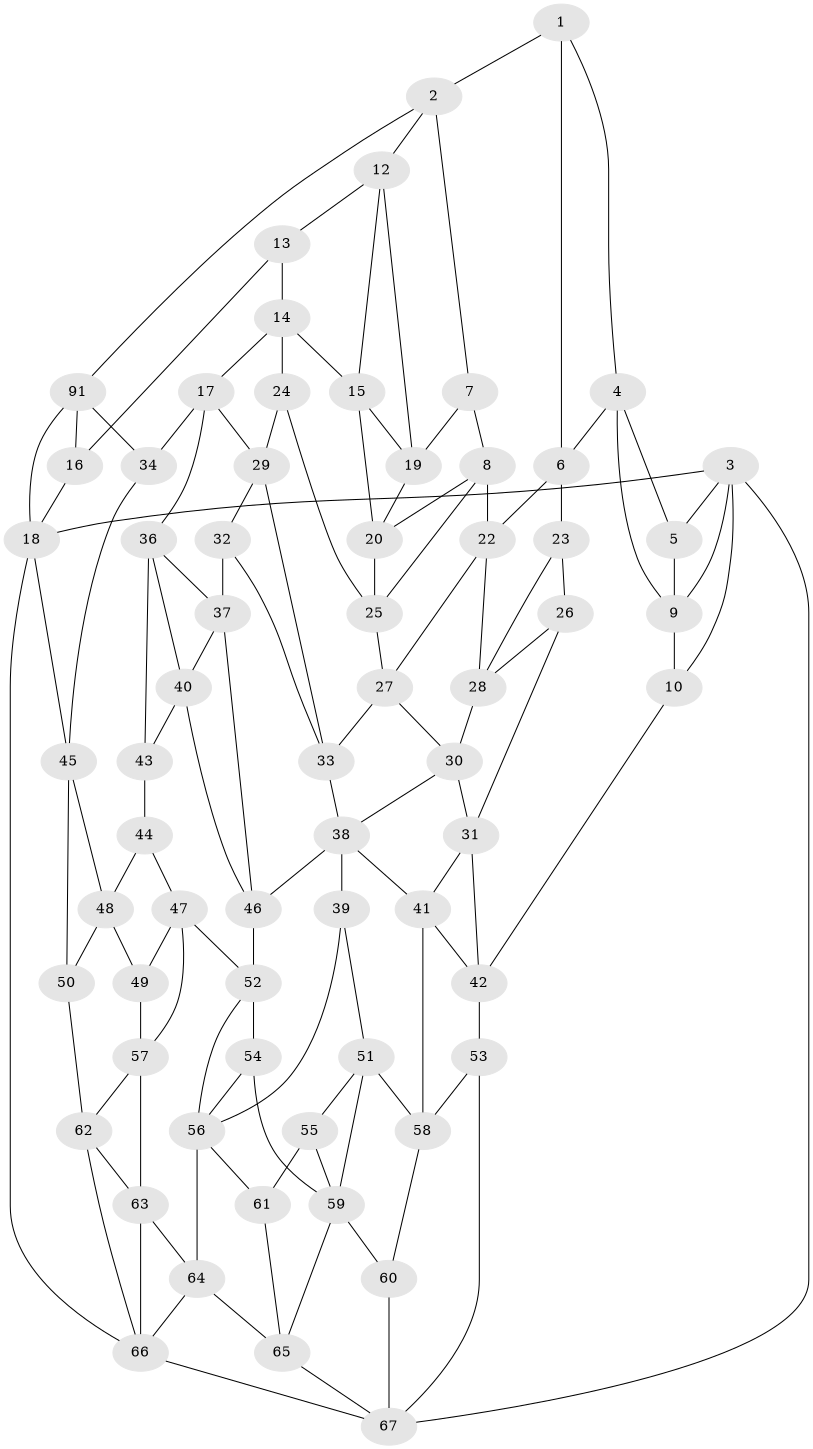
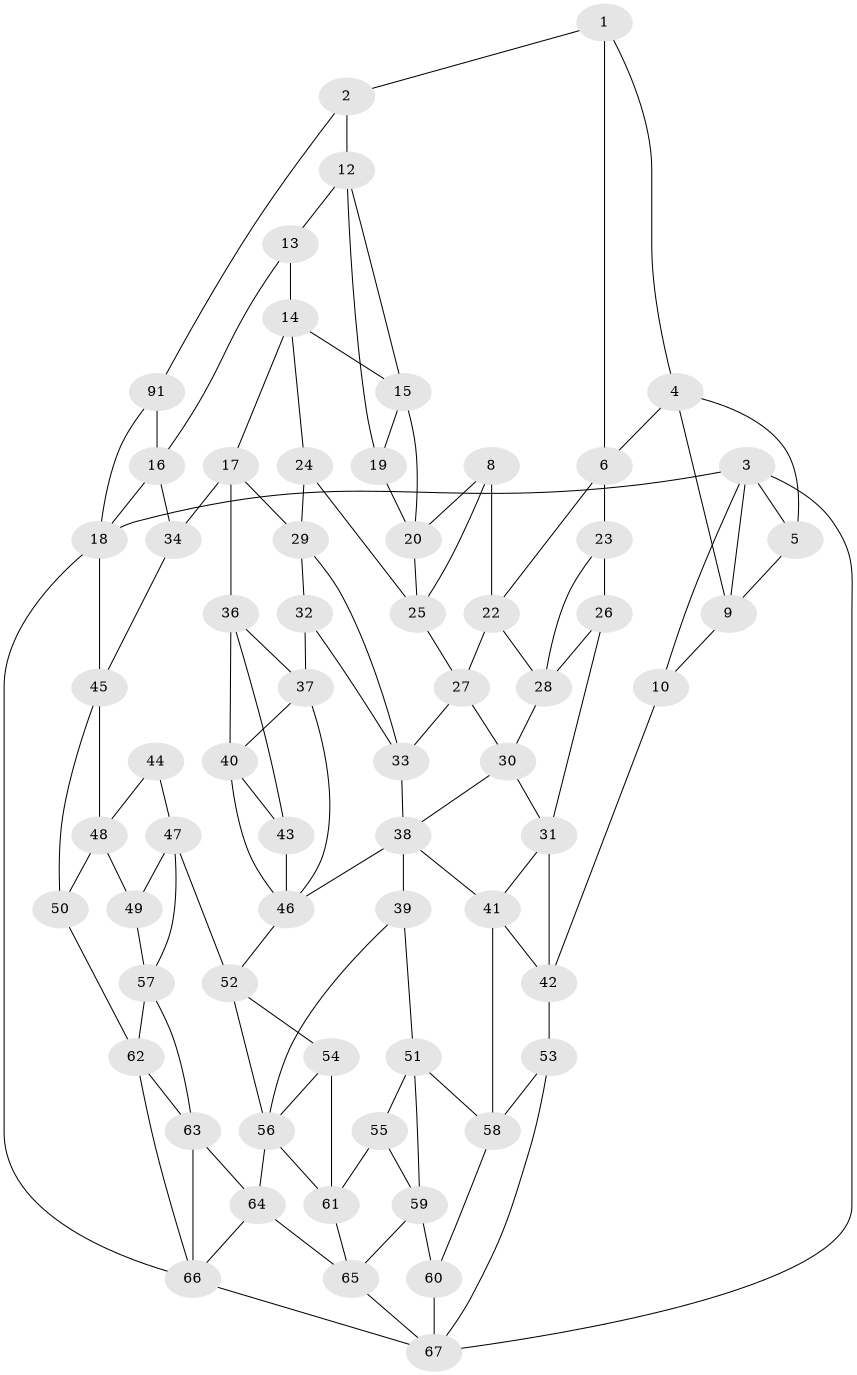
(470, 392) -> none
(115, 431) -> (165, 503)
(145, 799) -> (286, 873)
(269, 1143) -> (332, 1131)
